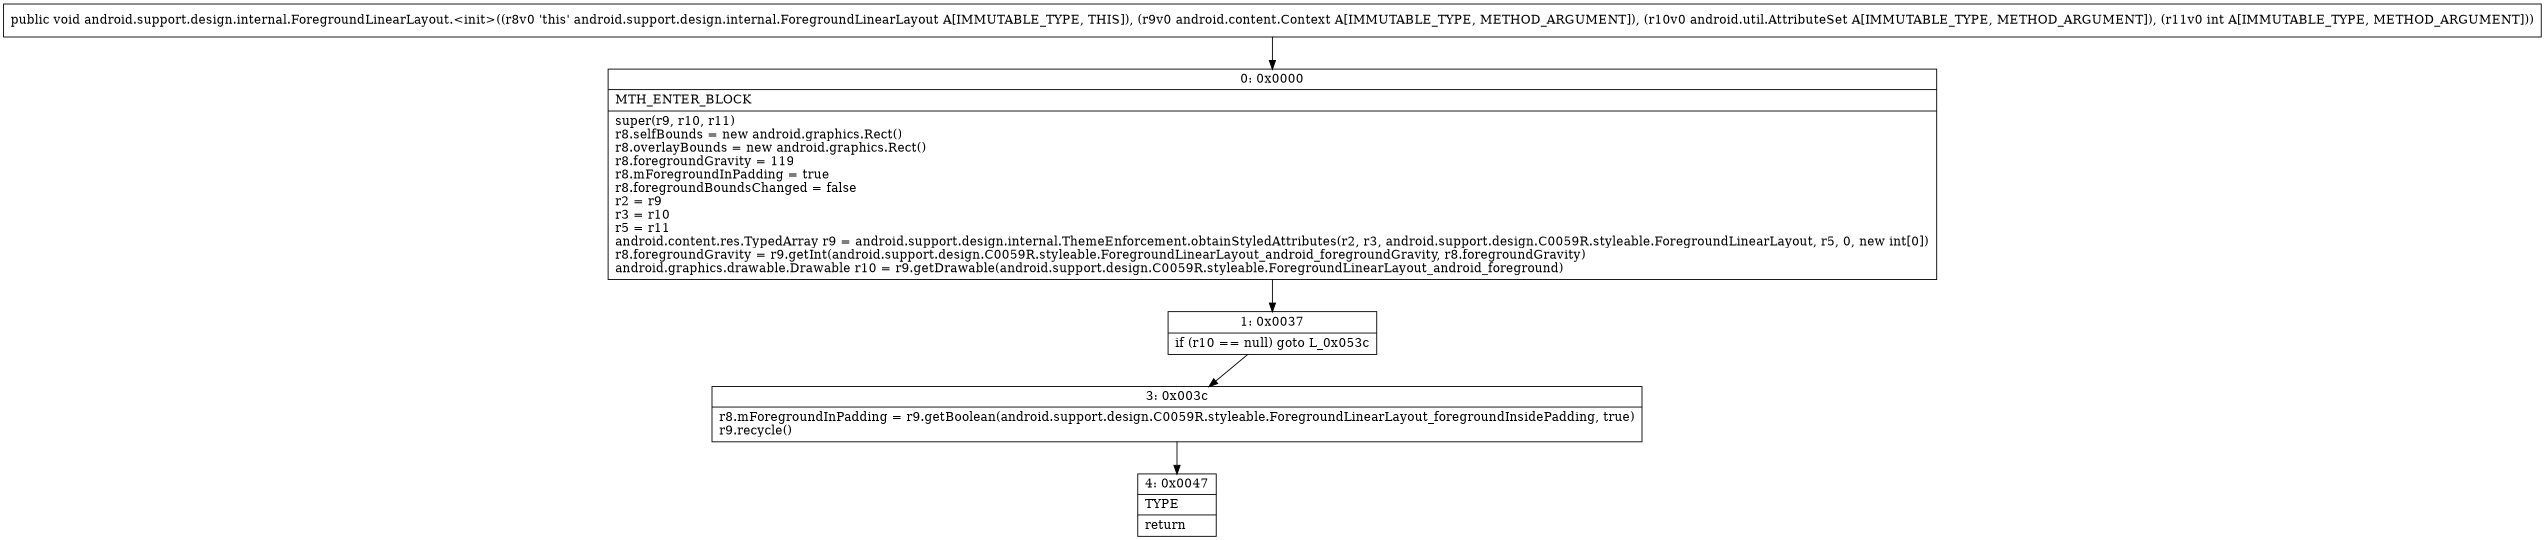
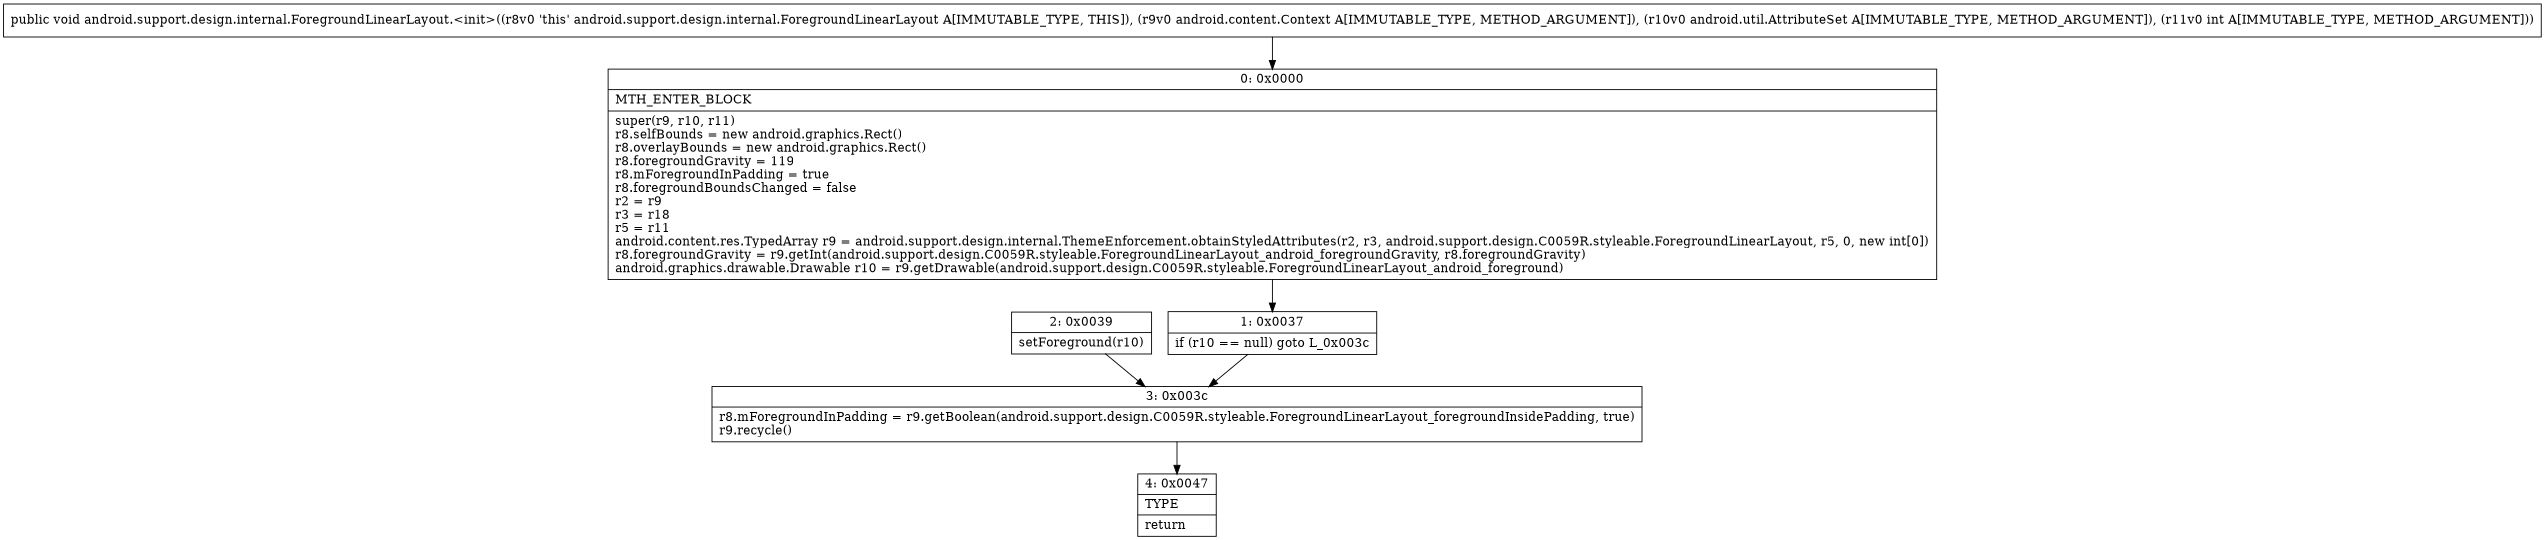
(643, 215) -> (643, 215)
none -> (1082, 333)
(1272, 343) -> (1272, 343)
